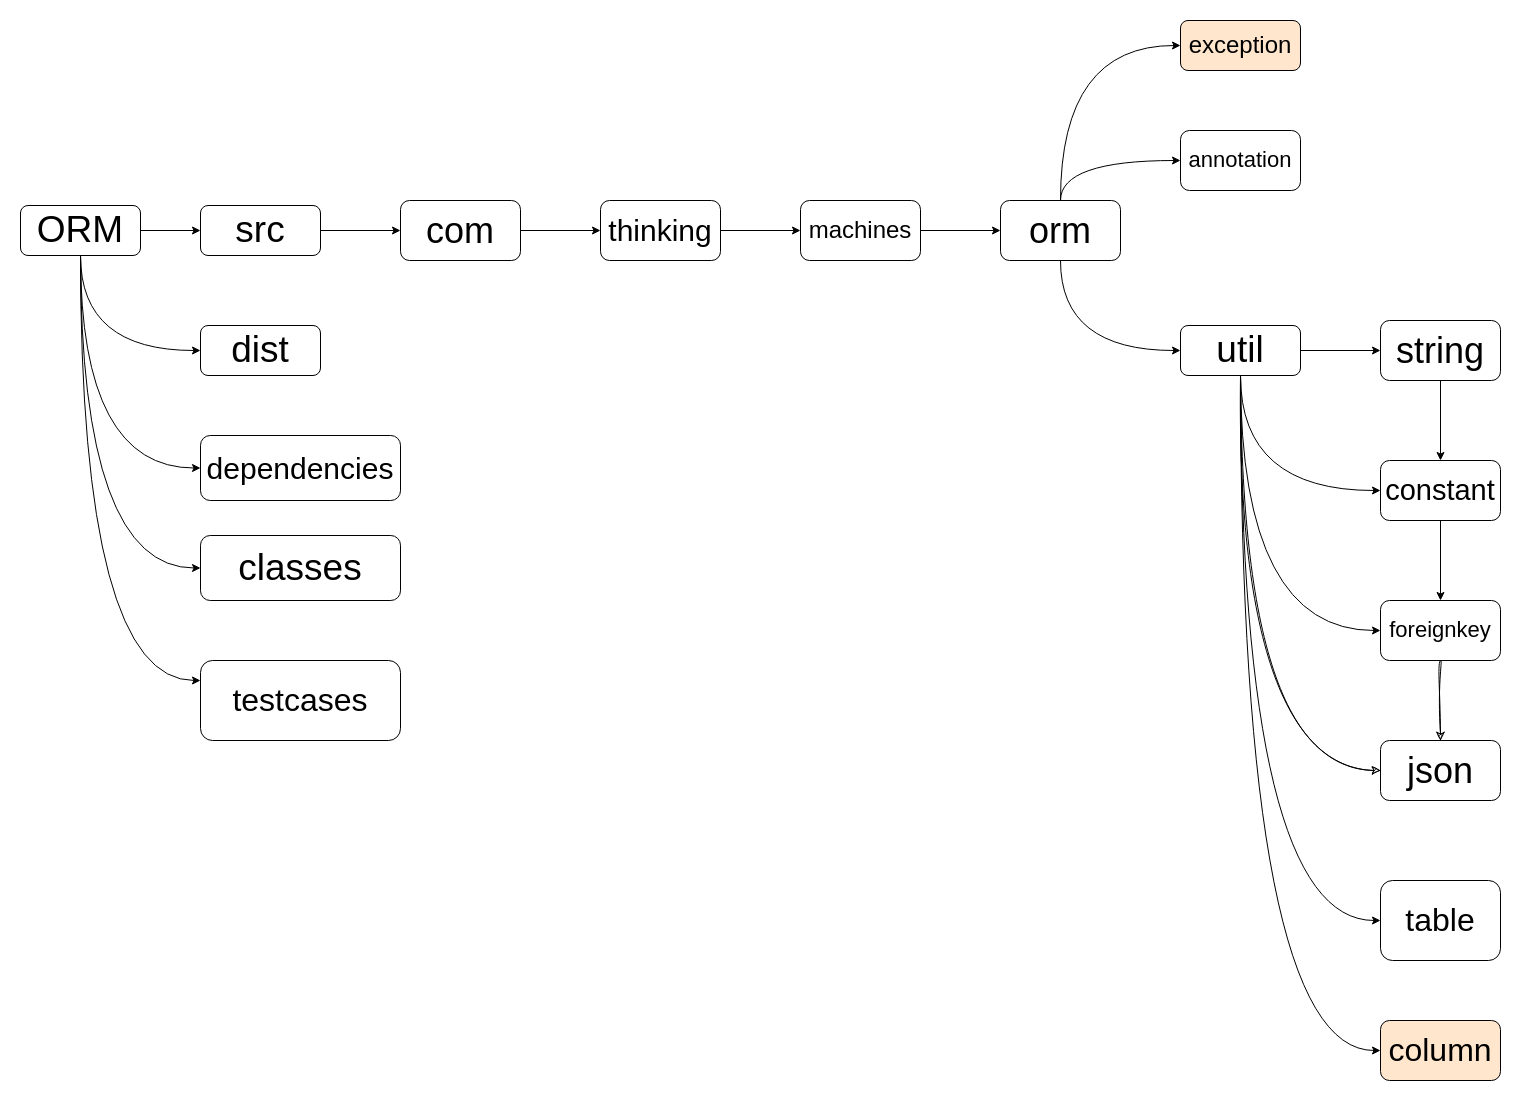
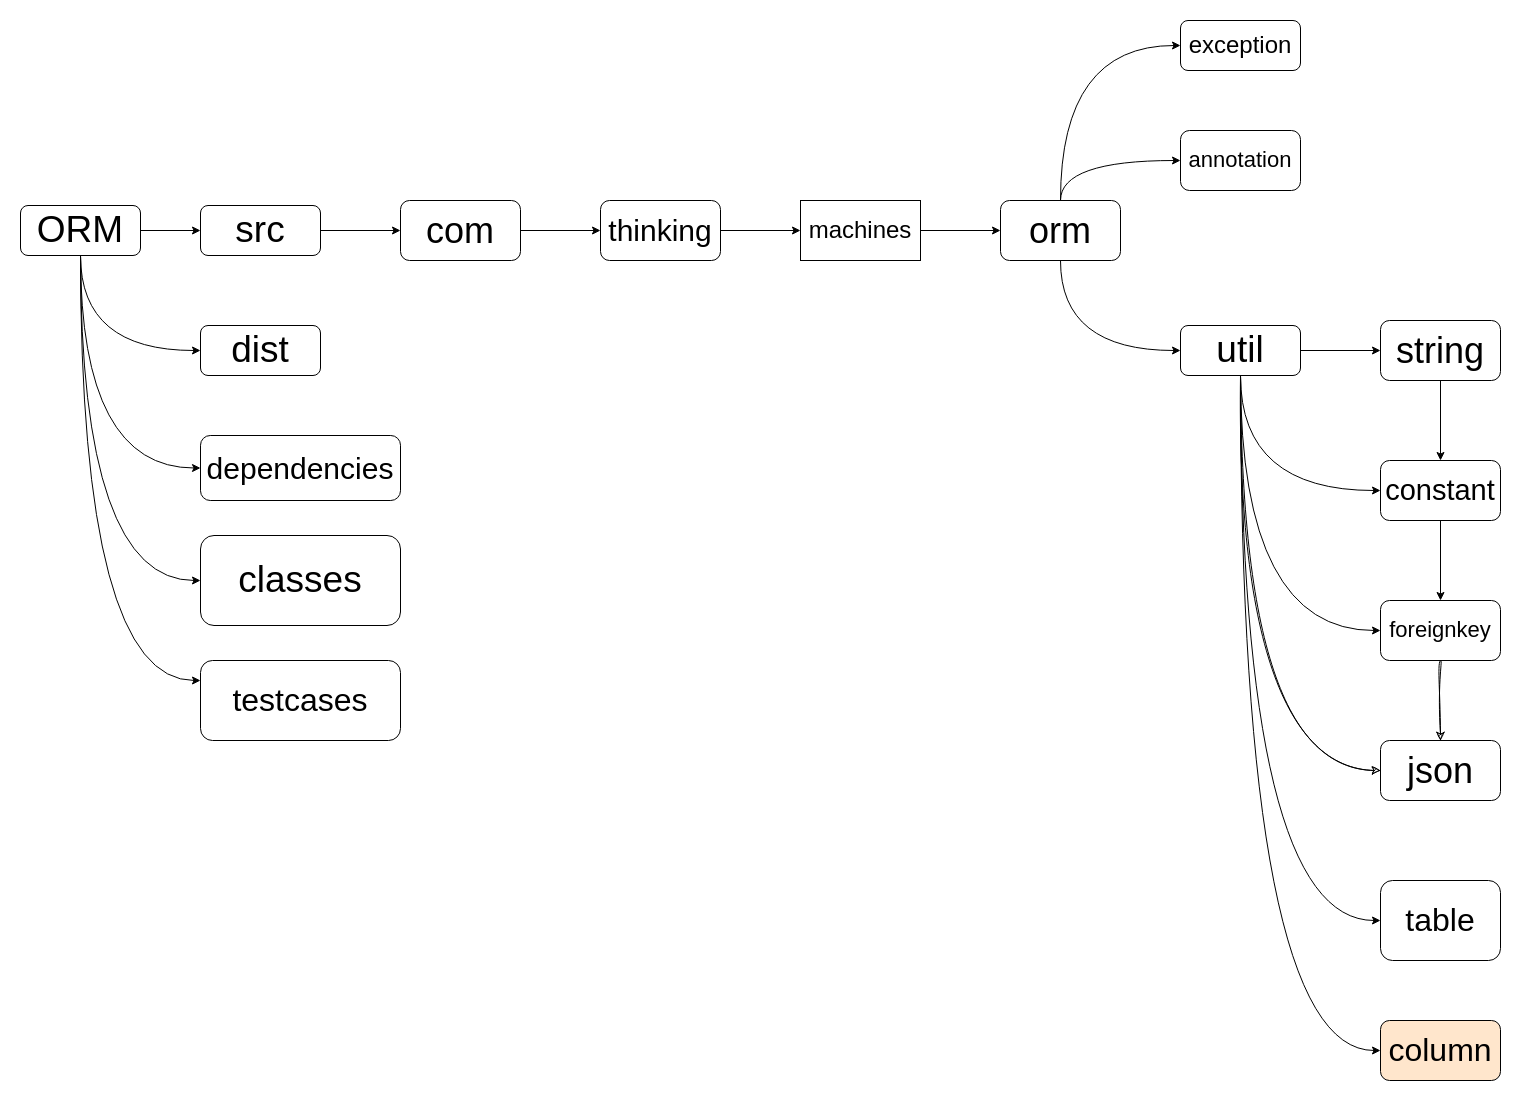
(1241, 46) -> (1241, 46)
(861, 231) -> (861, 231)
(301, 568) -> (301, 581)
